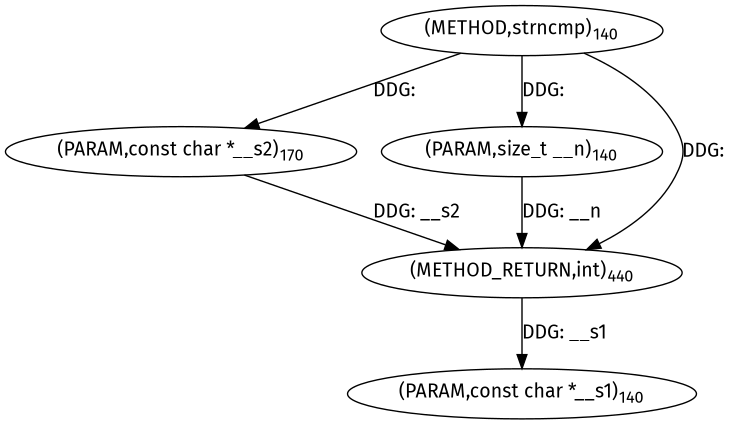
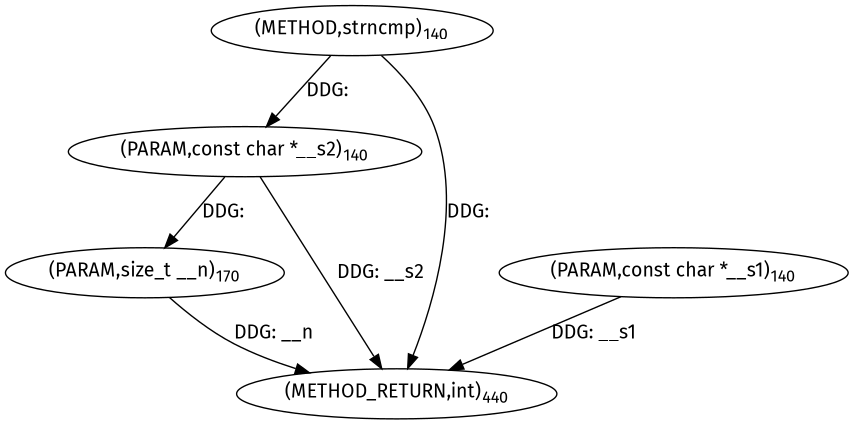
(522, 84) -> (199, 207)
(292, 150) -> (356, 150)
(606, 150) -> (228, 271)
(522, 326) -> (542, 331)
